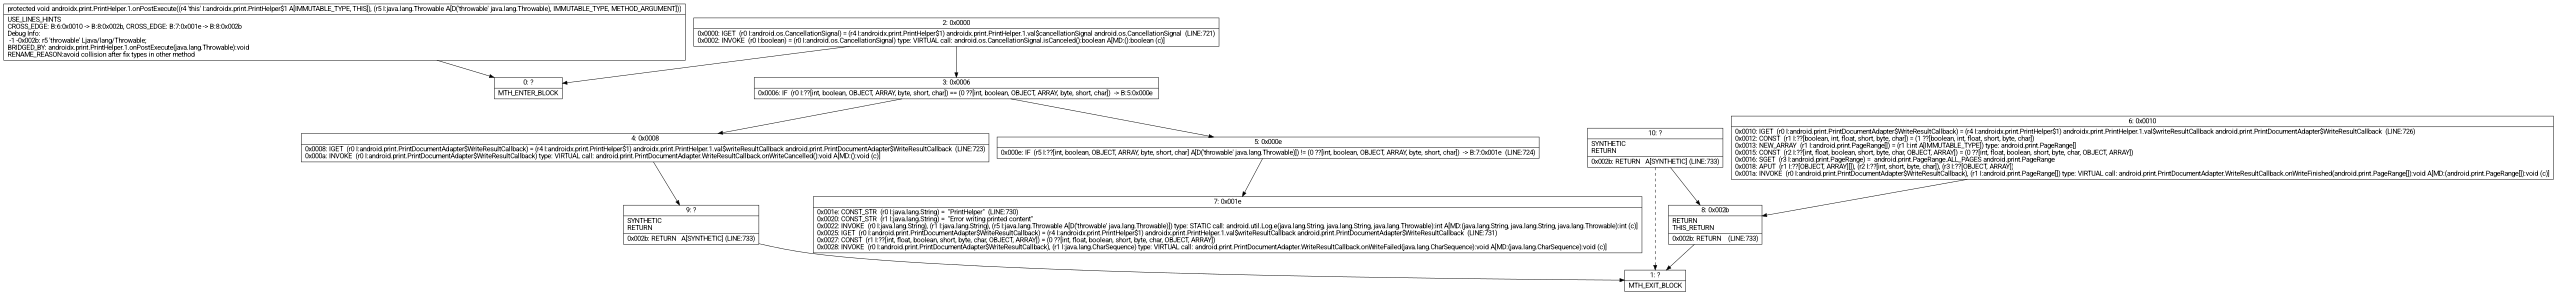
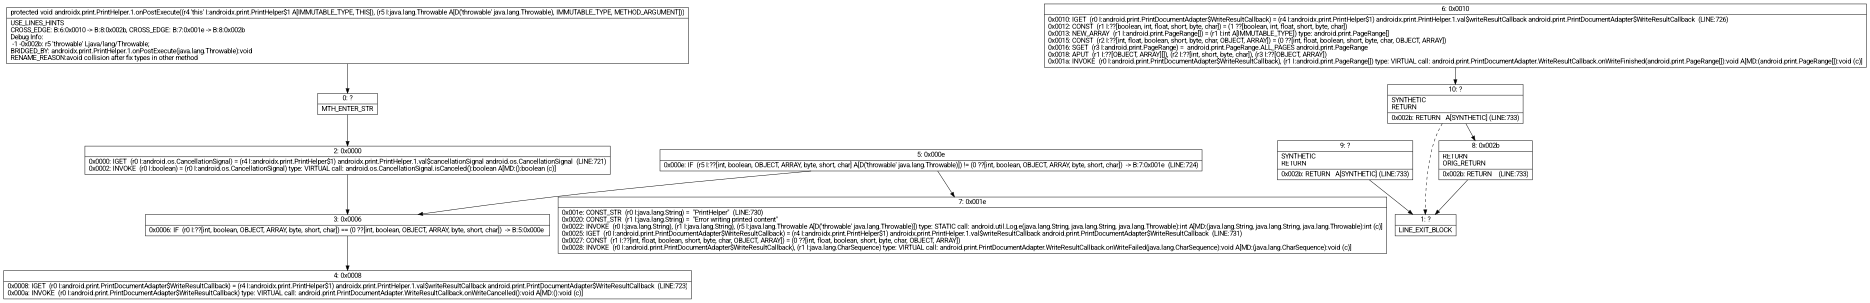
(708, 65) -> (348, 128)
(528, 93) -> (348, 109)
(1110, 117) -> (617, 190)
(665, 182) -> none
(1867, 197) -> (1455, 74)
(1693, 228) -> (1464, 164)
(1655, 286) -> (1426, 230)
